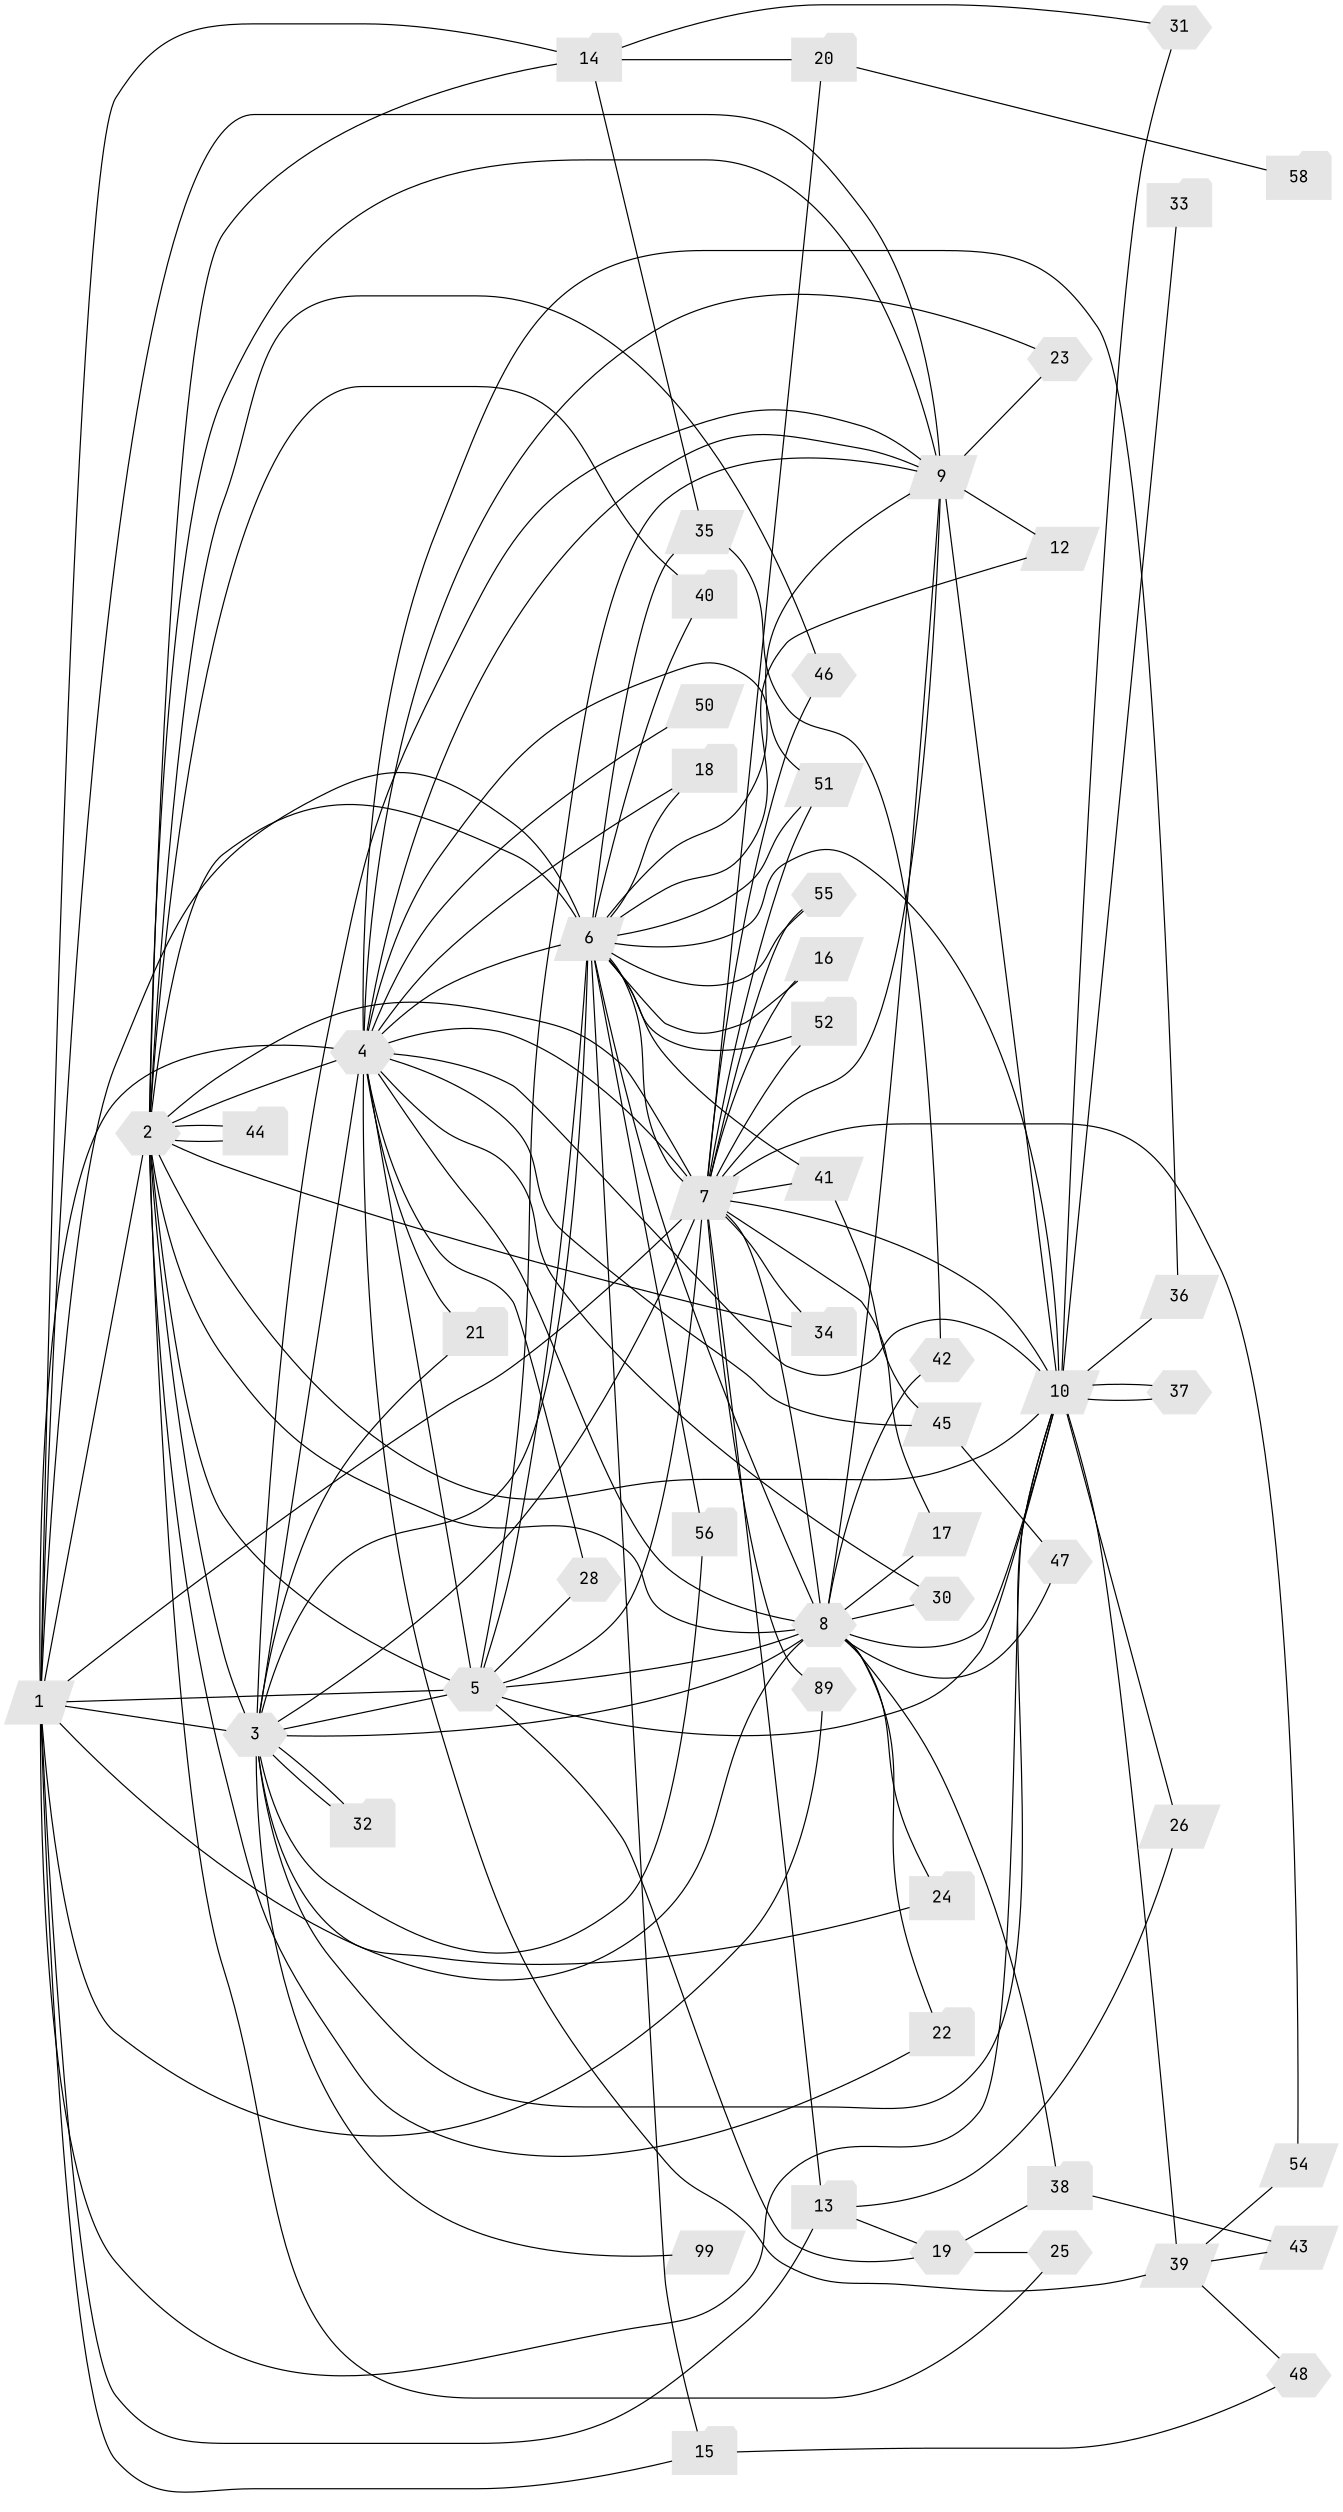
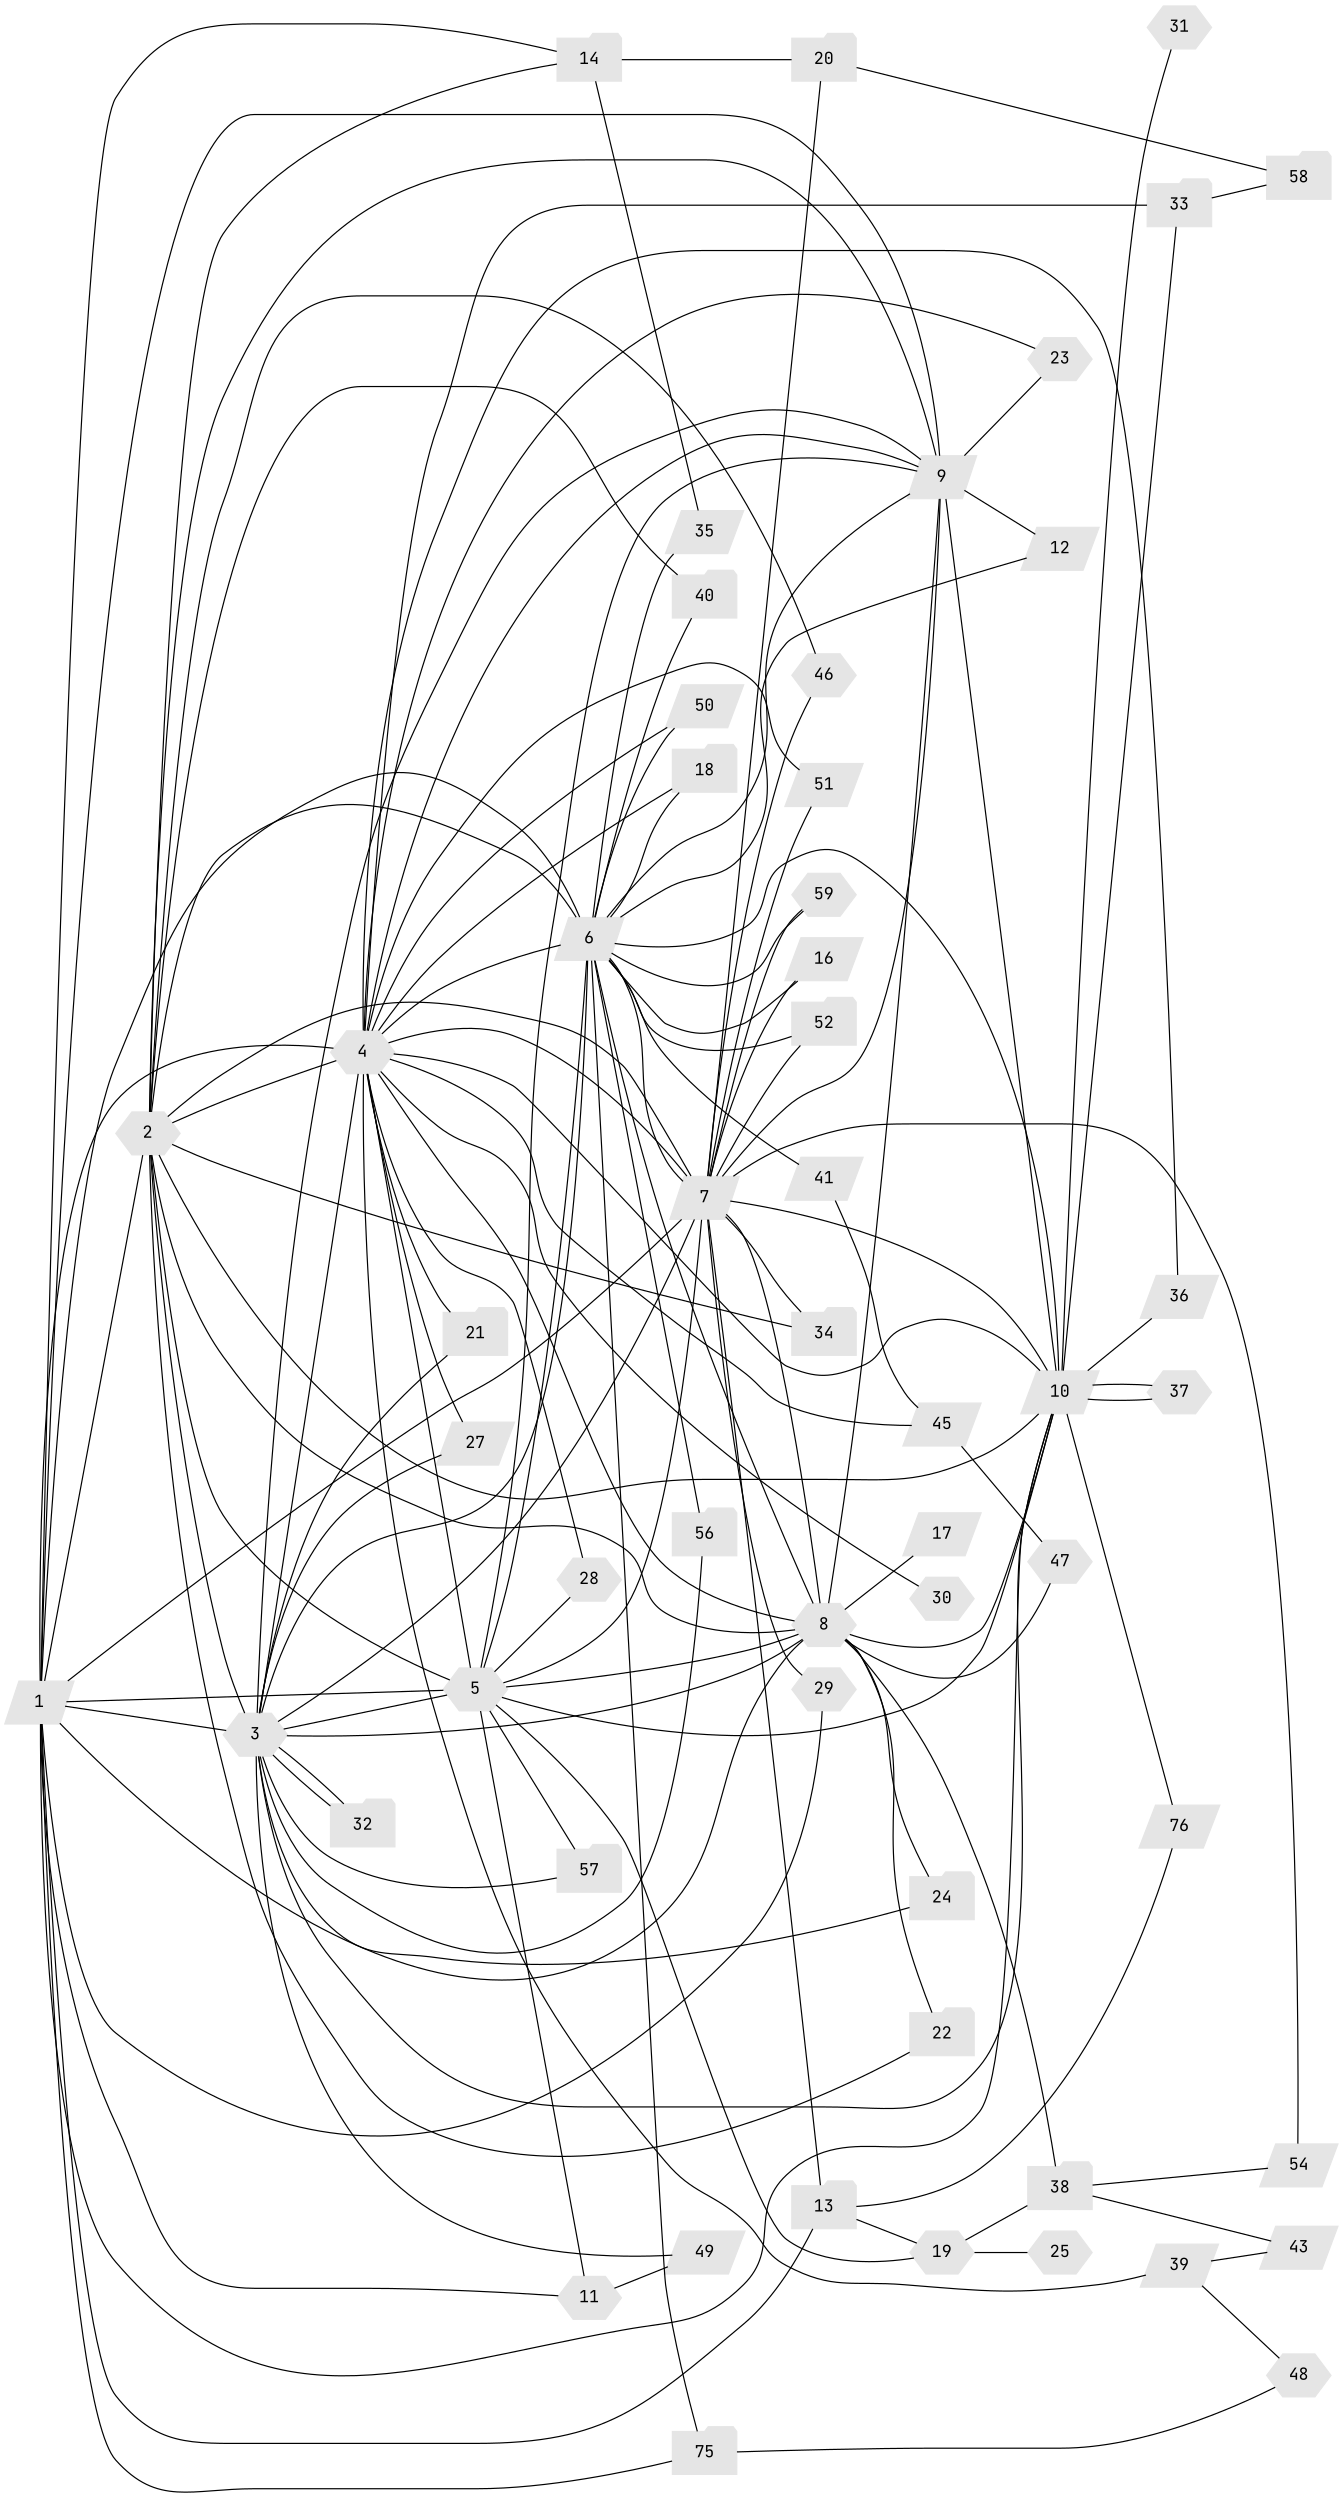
(884, 5) -> none
none -> (1239, 192)
none -> (472, 310)
(824, 895) -> (824, 895)
(729, 898) -> (635, 794)
(255, 1133) -> none
(763, 1189) -> none
(856, 1297) -> none
(942, 1360) -> none
none -> (475, 1444)
(883, 1612) -> none
(824, 1689) -> (824, 1689)
(1135, 1827) -> none
(1179, 1827) -> (1179, 1827)
none -> (589, 1871)
(262, 2134) -> none
(1239, 2215) -> (1180, 2177)
(705, 2252) -> (705, 2252)
none -> (589, 2298)
(705, 2453) -> (705, 2453)
